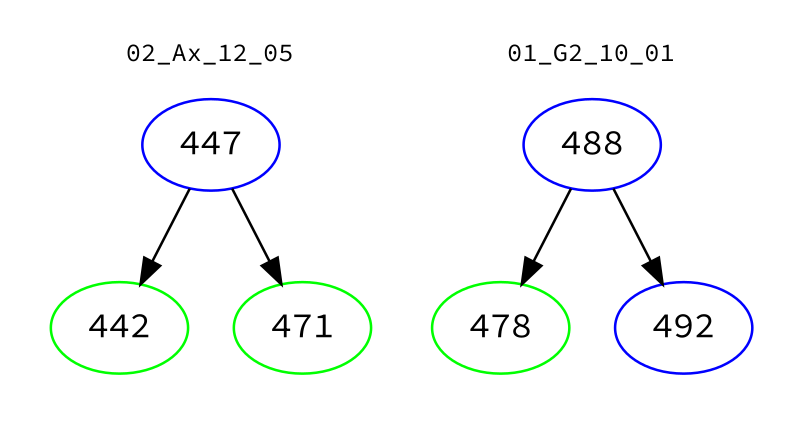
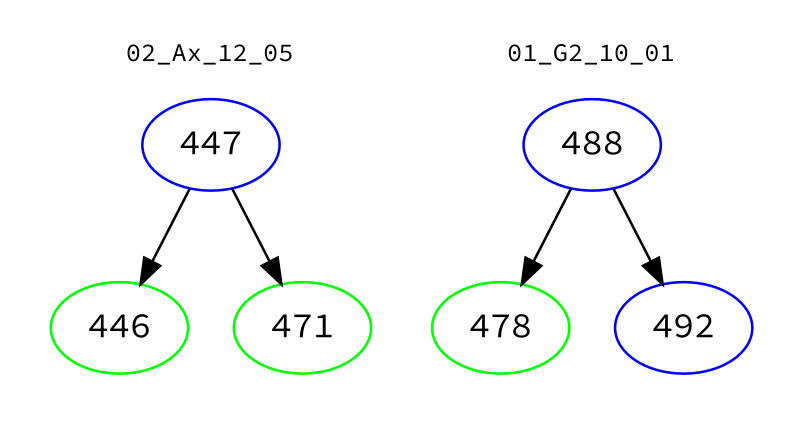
(119, 328) -> (119, 328)
